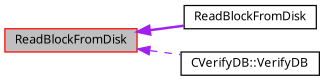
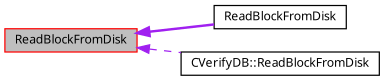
(250, 64) -> (280, 64)
